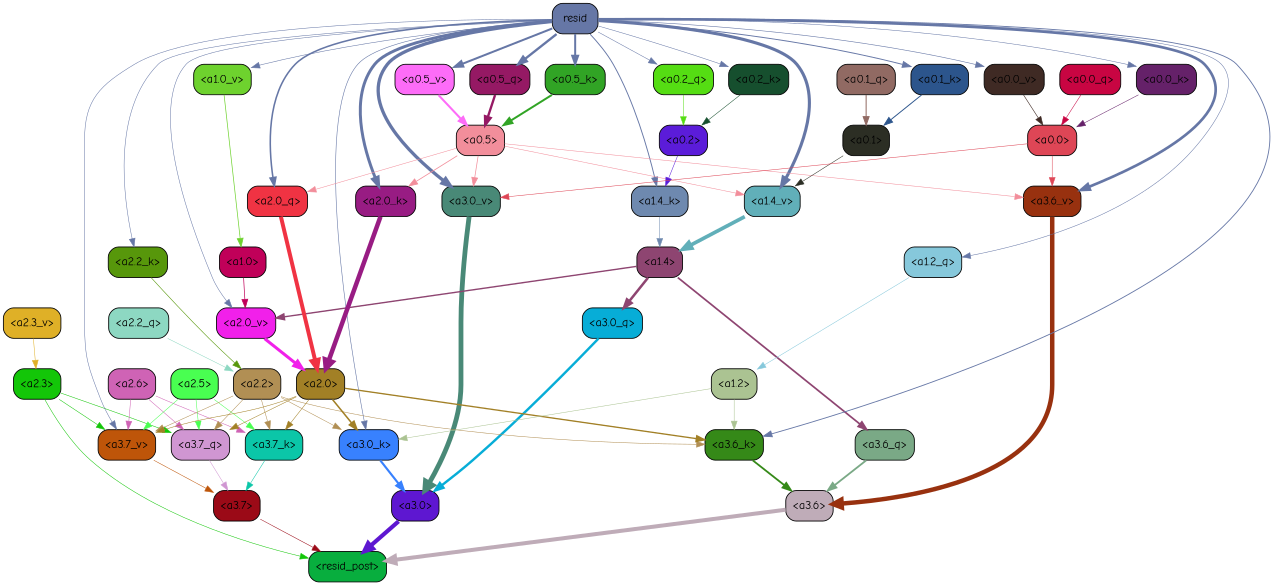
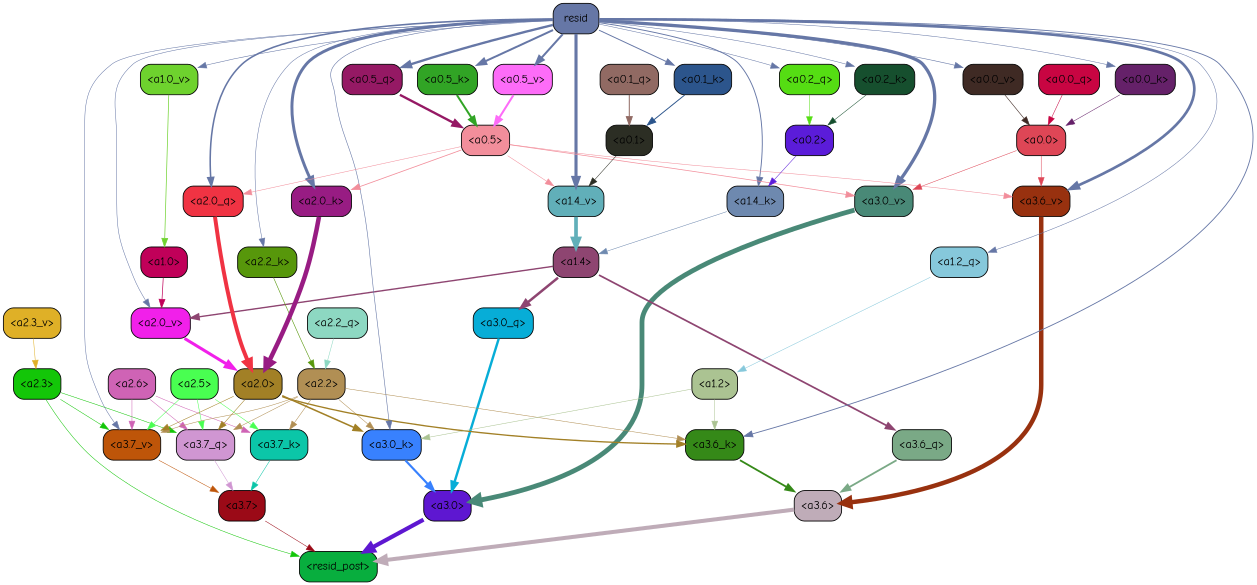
(299, 413) -> none
